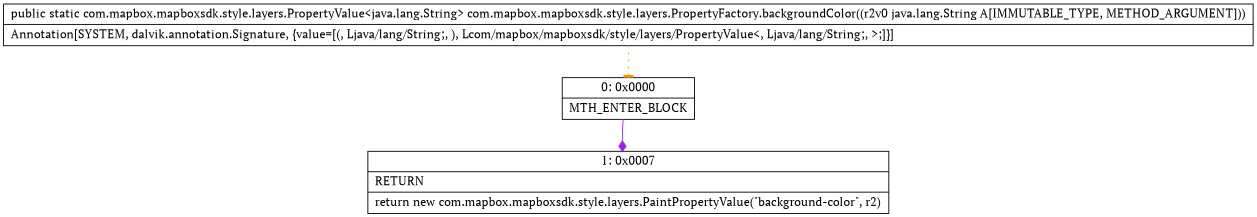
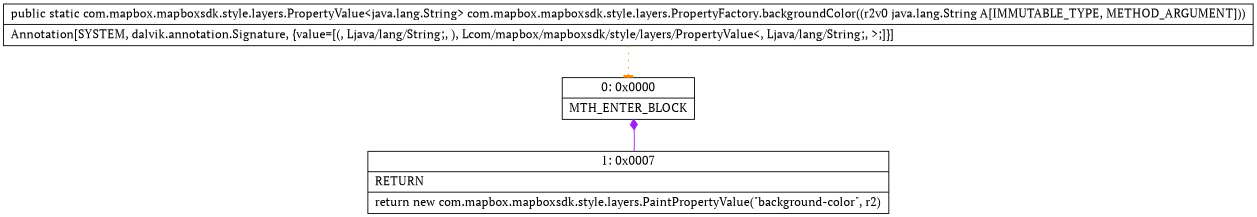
(623, 130) -> (634, 141)
